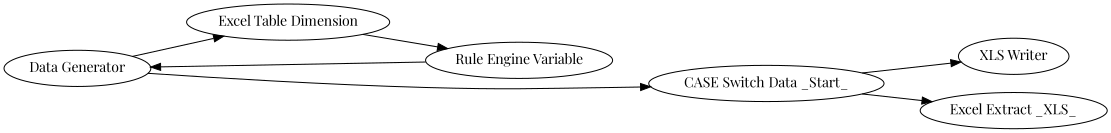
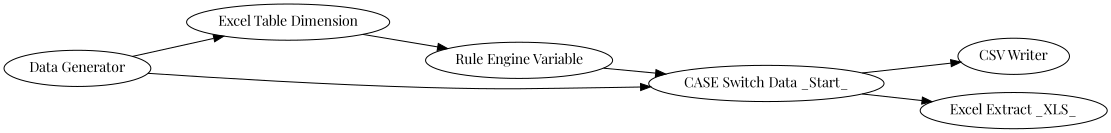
(1014, 56) -> (1014, 56)
(293, 64) -> (629, 71)
